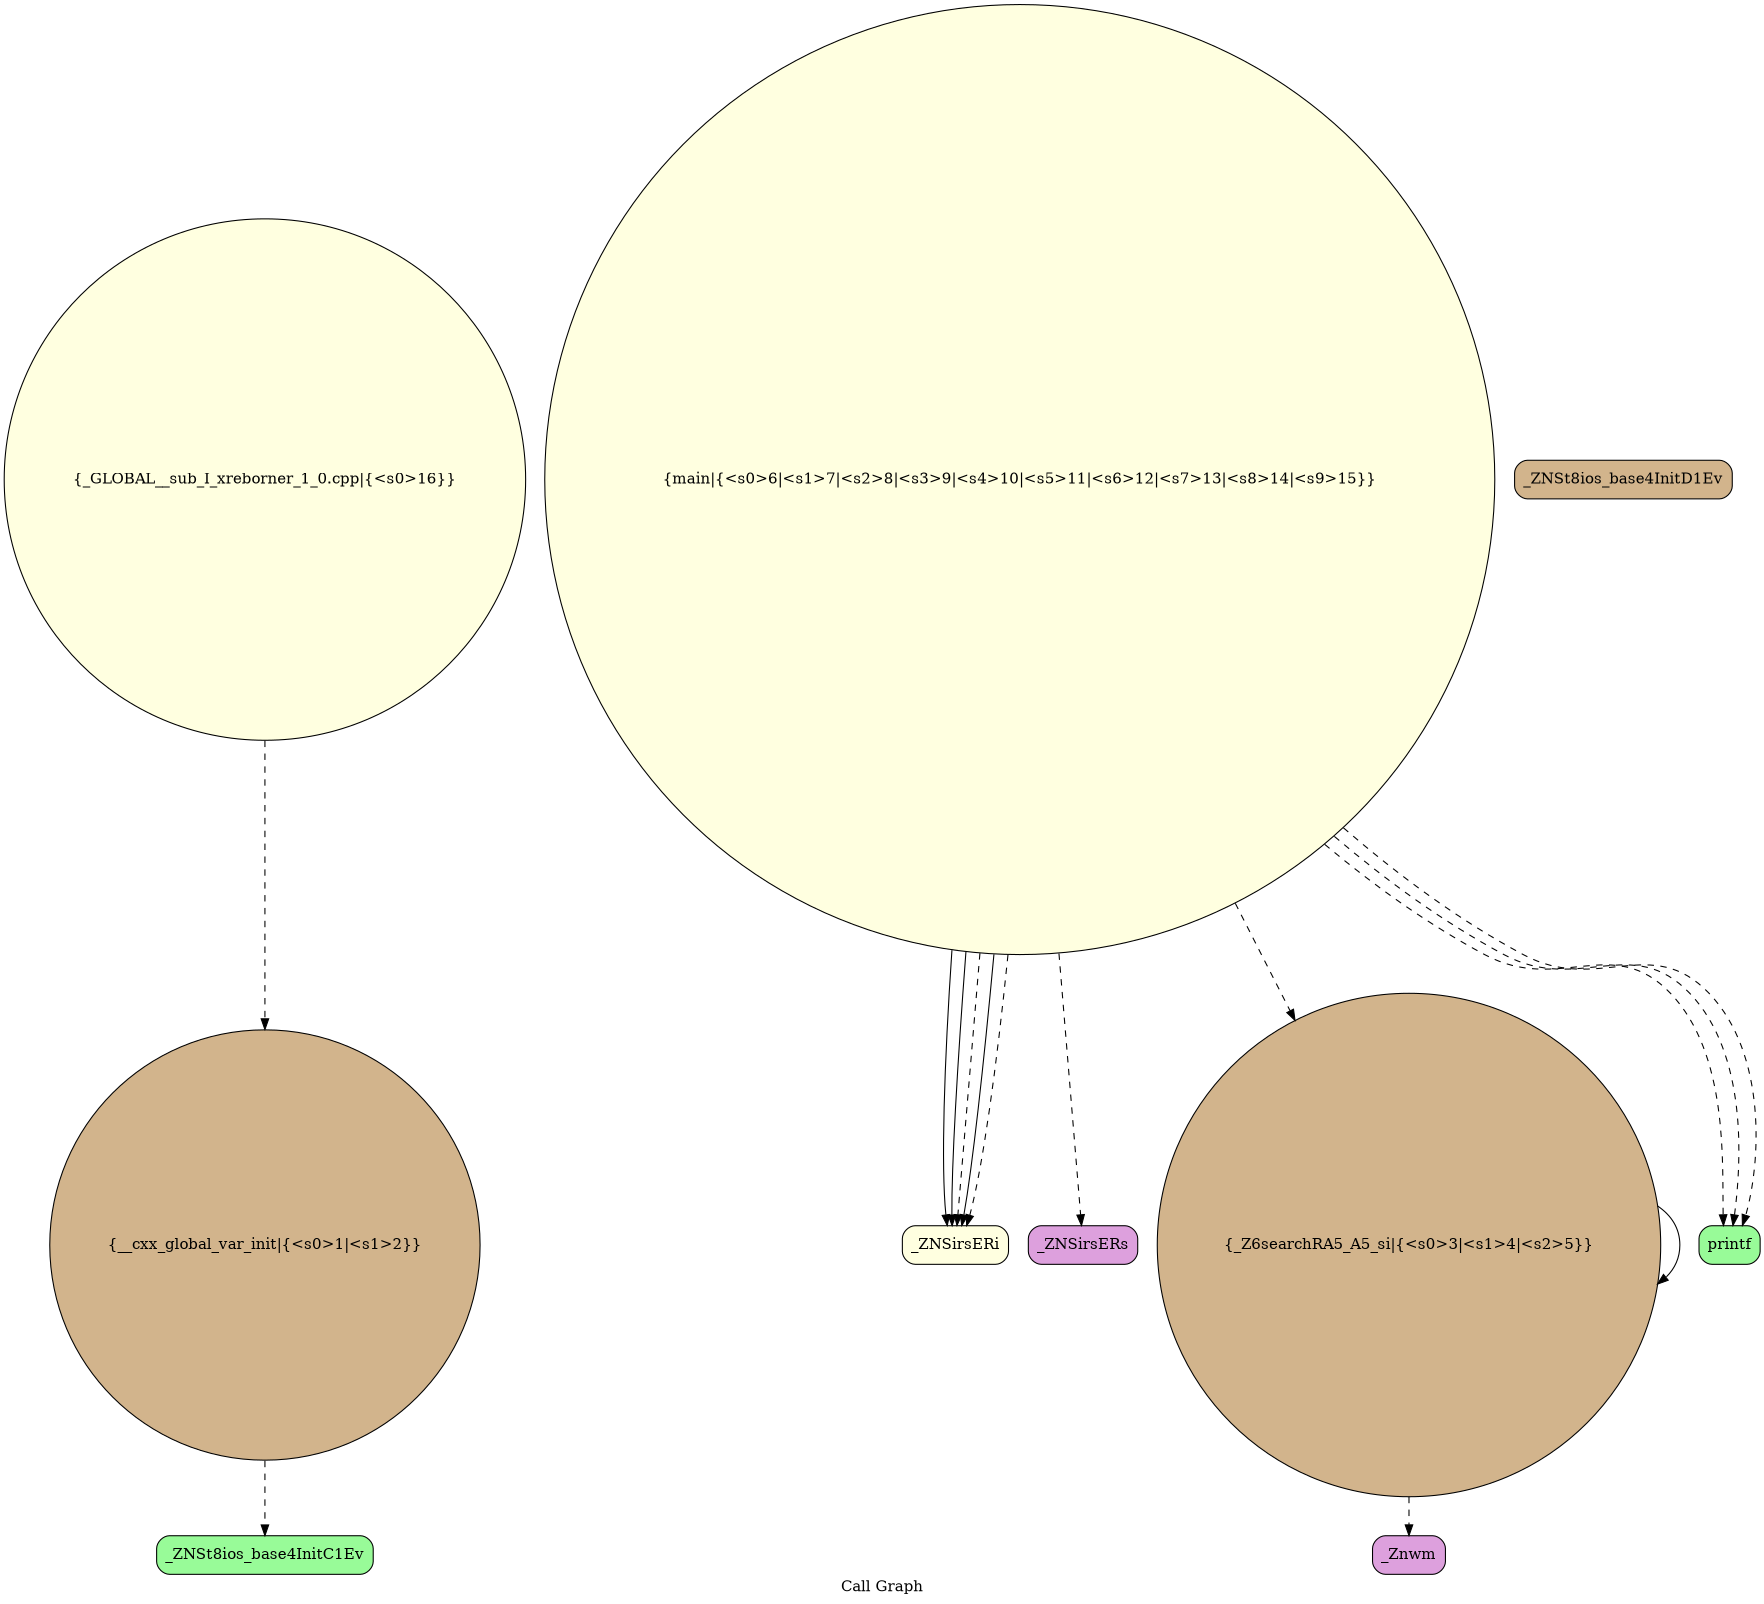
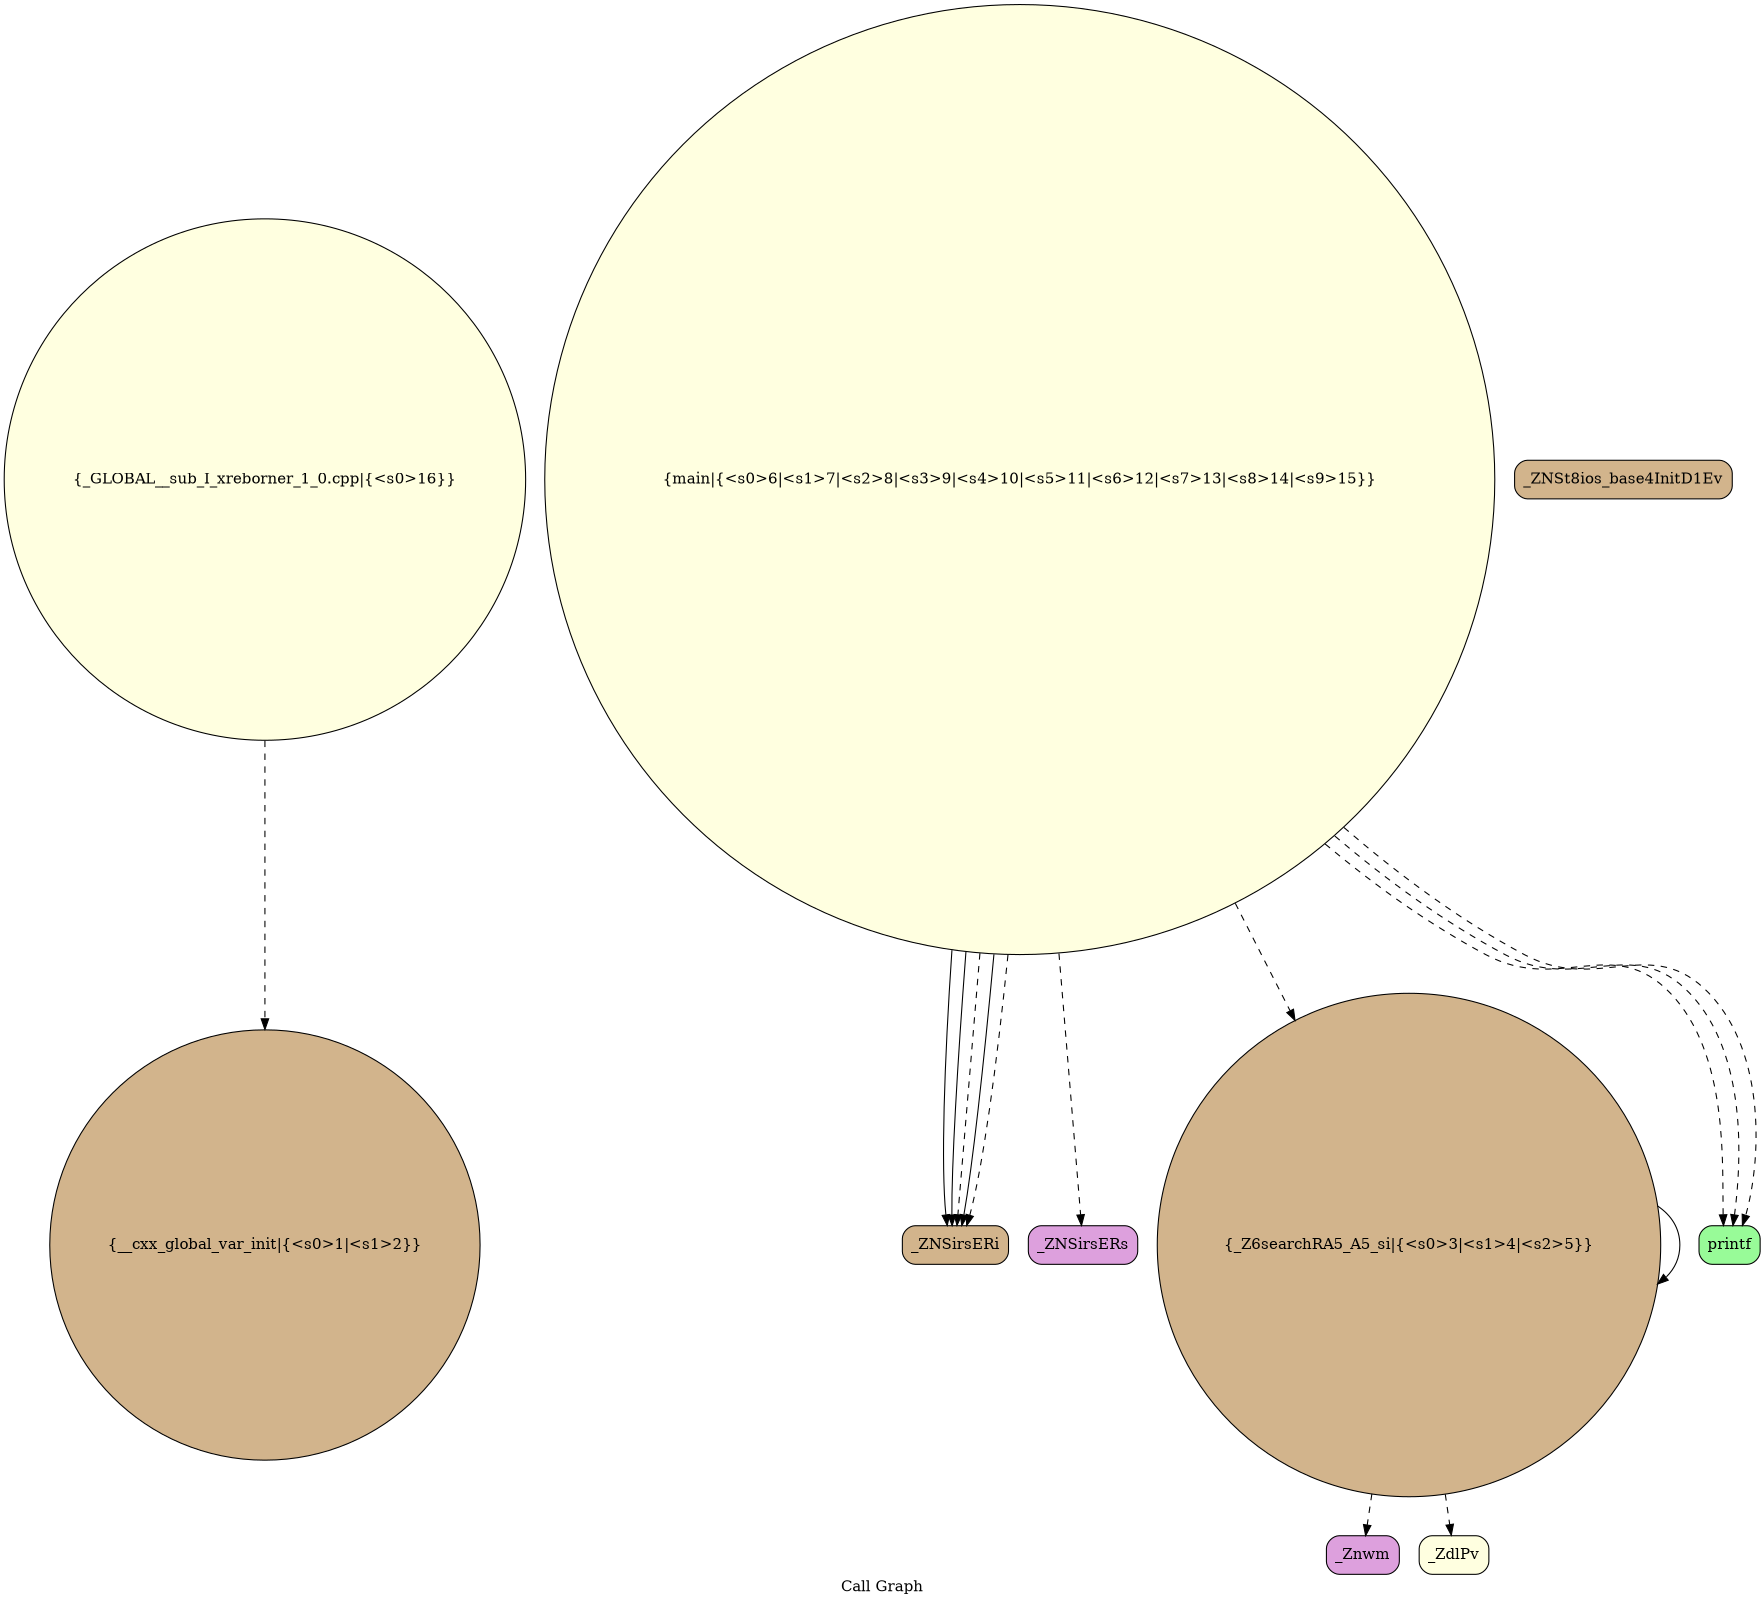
(955, 1245) -> (955, 1245)
(265, 1555) -> none
none -> (1454, 1555)
